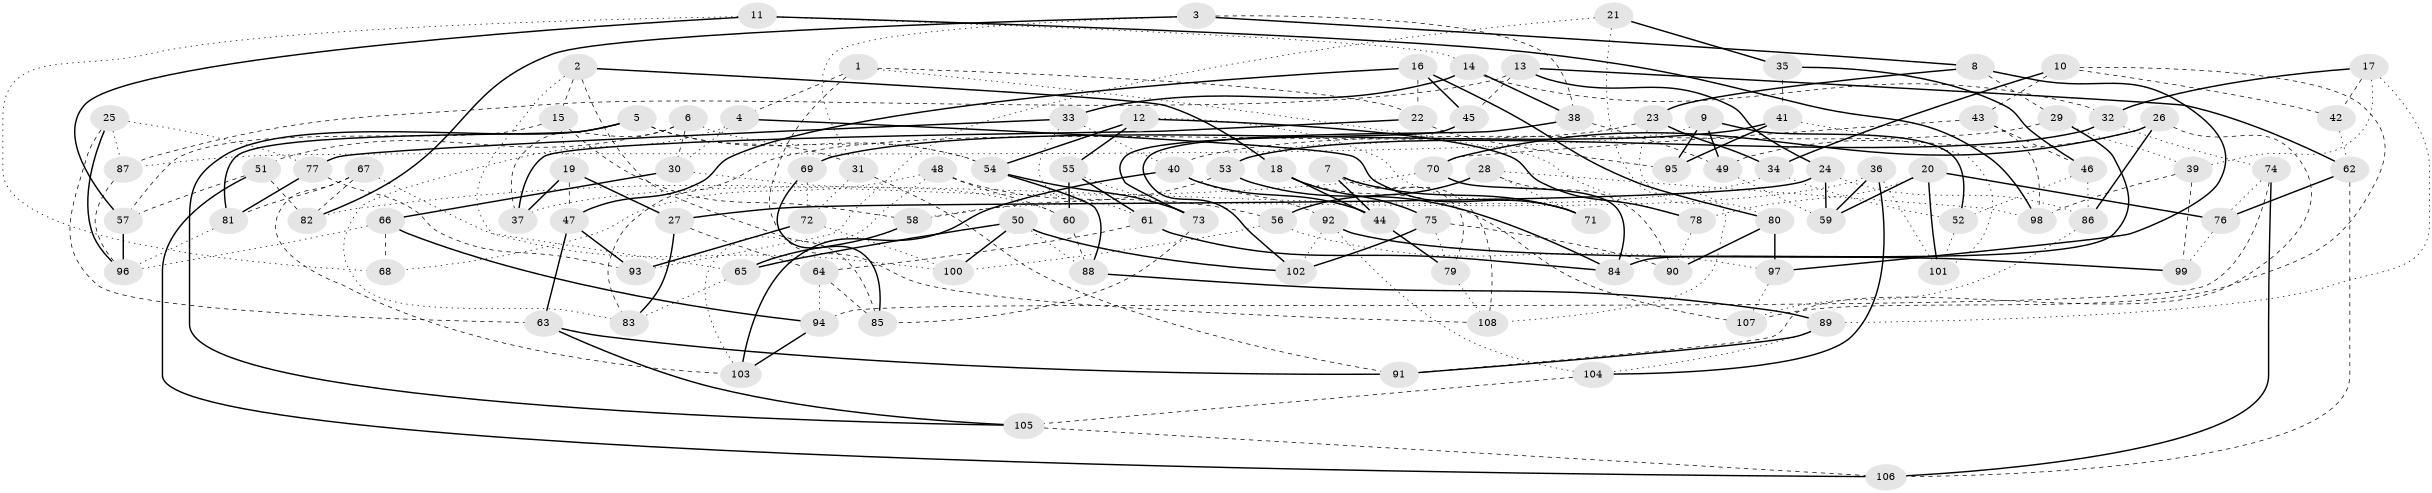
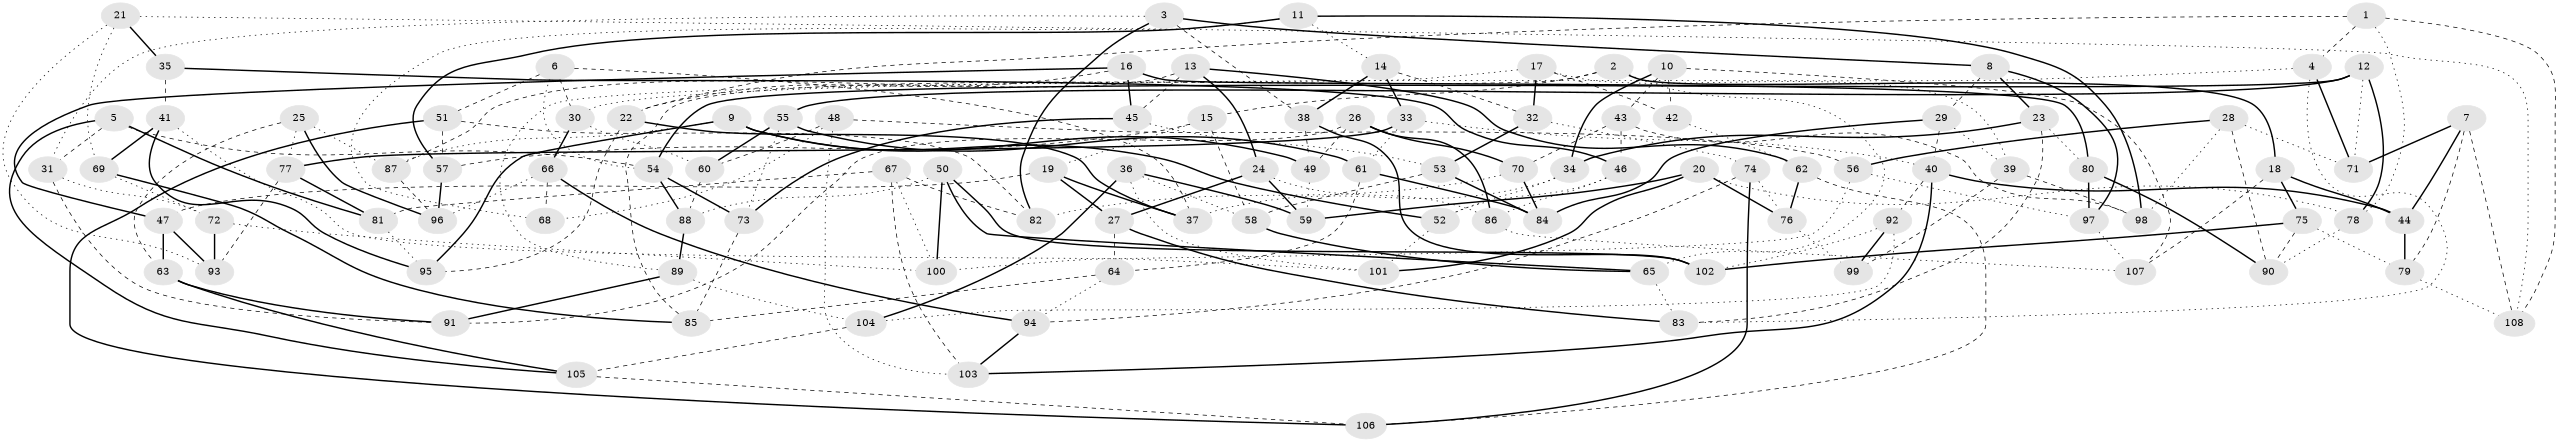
none -> (92, 84)
(178, 246) -> (402, 247)
